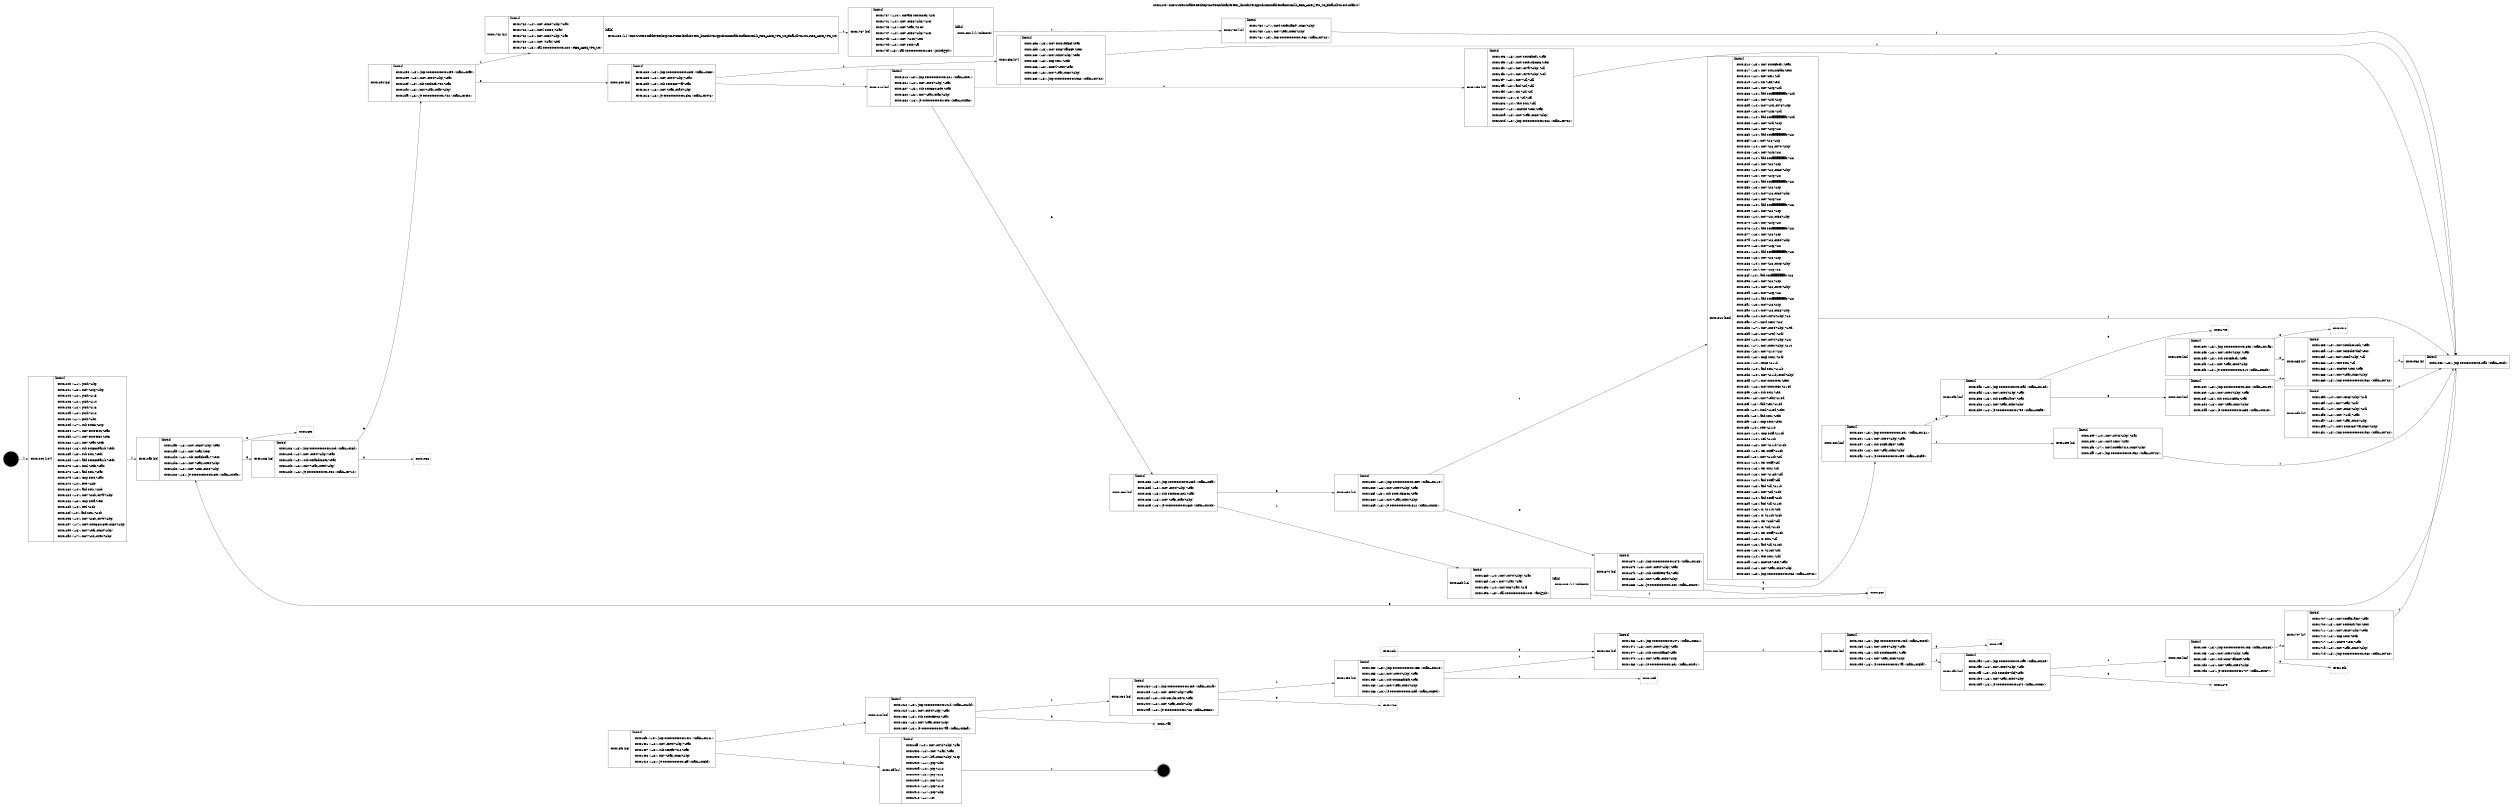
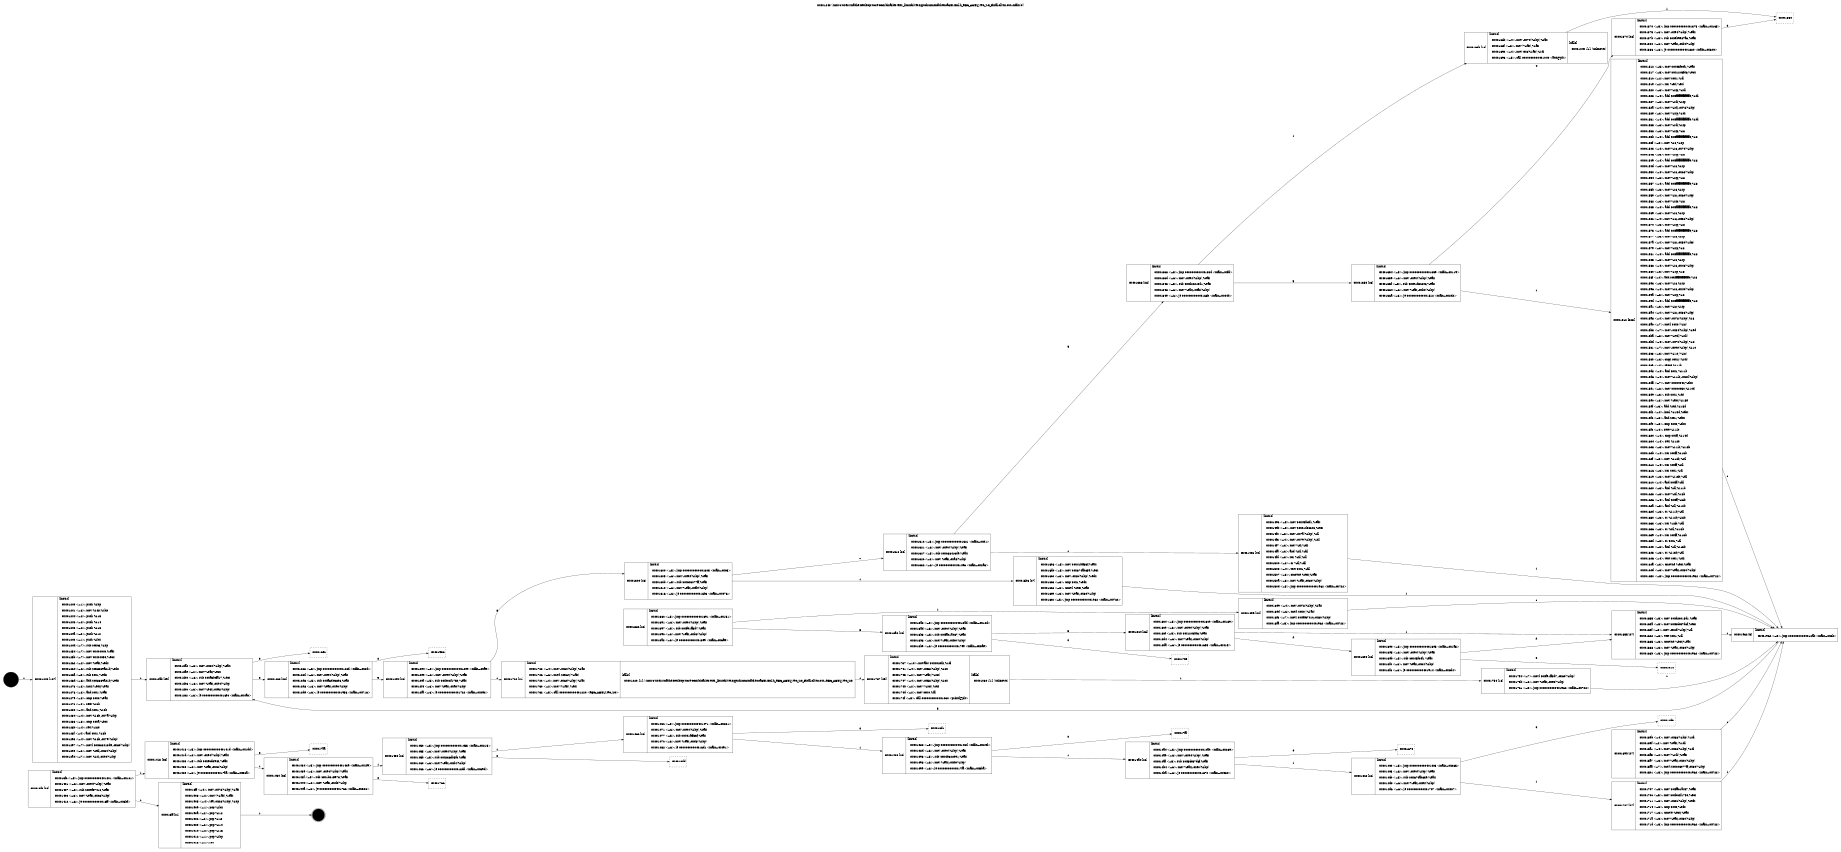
(1827, 577) -> none
none -> (1292, 645)
(1495, 652) -> (830, 731)
